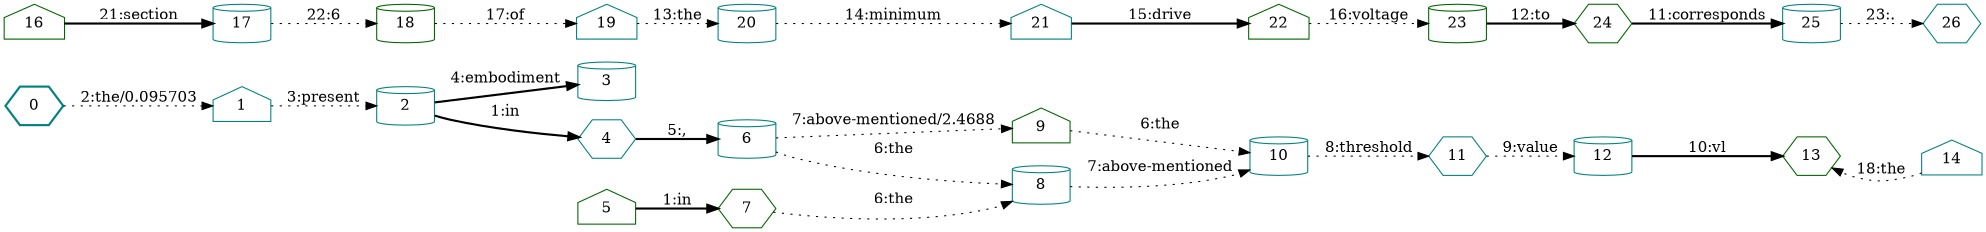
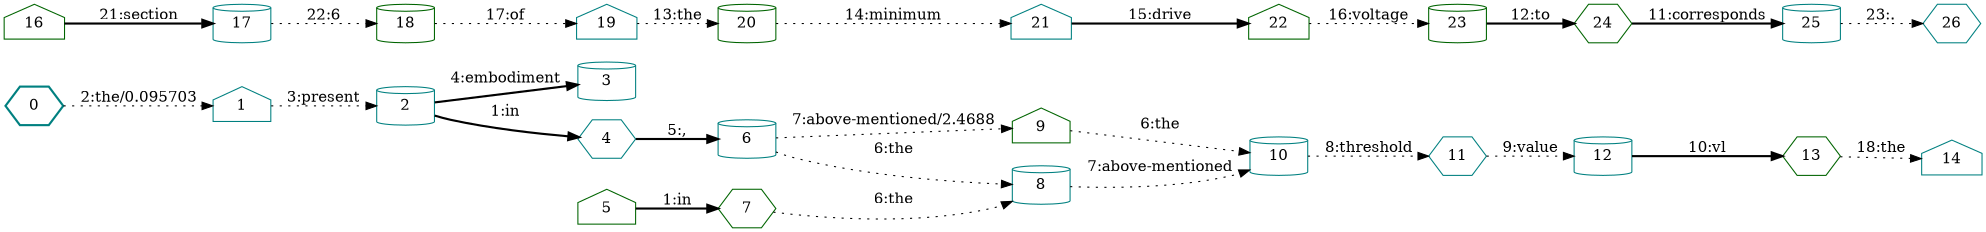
(747, 24) -> (747, 24)
(1882, 181) -> (1875, 158)
